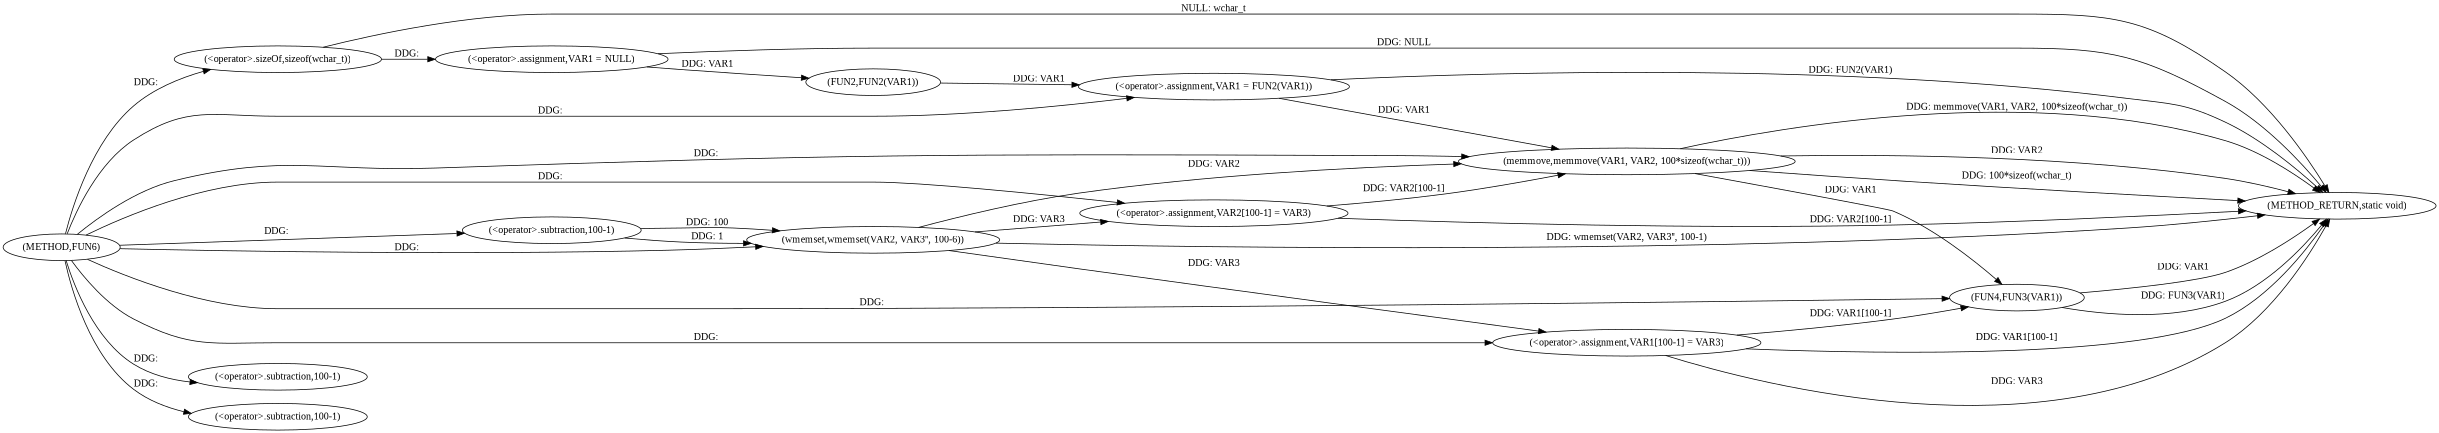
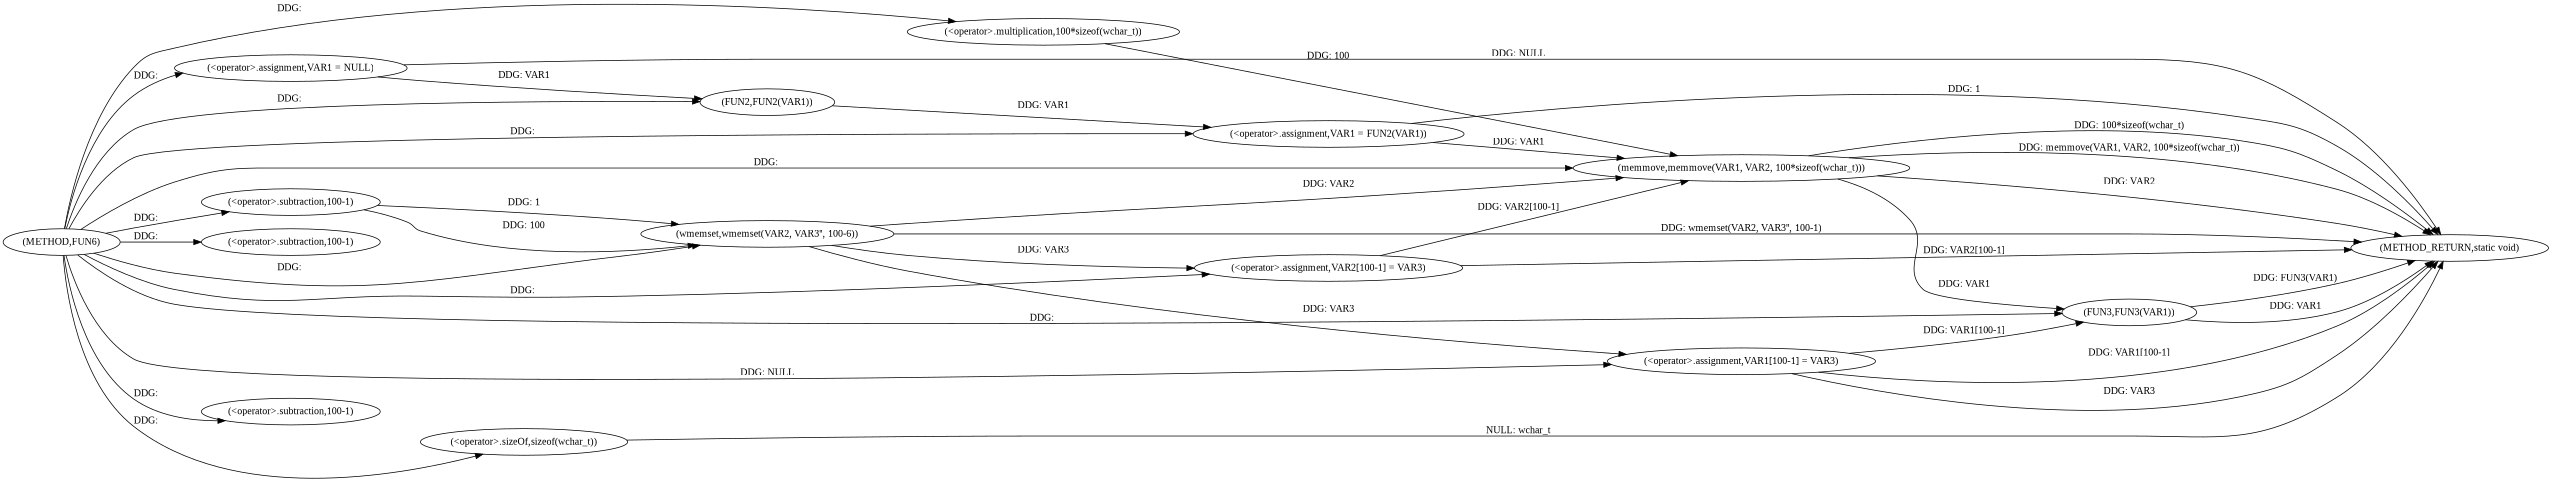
none -> (1043, 32)
(405, 59) -> (99, 135)
(1851, 70) -> (1964, 89)
none -> (351, 106)
(2017, 298) -> (2129, 312)
(707, 337) -> (767, 373)
